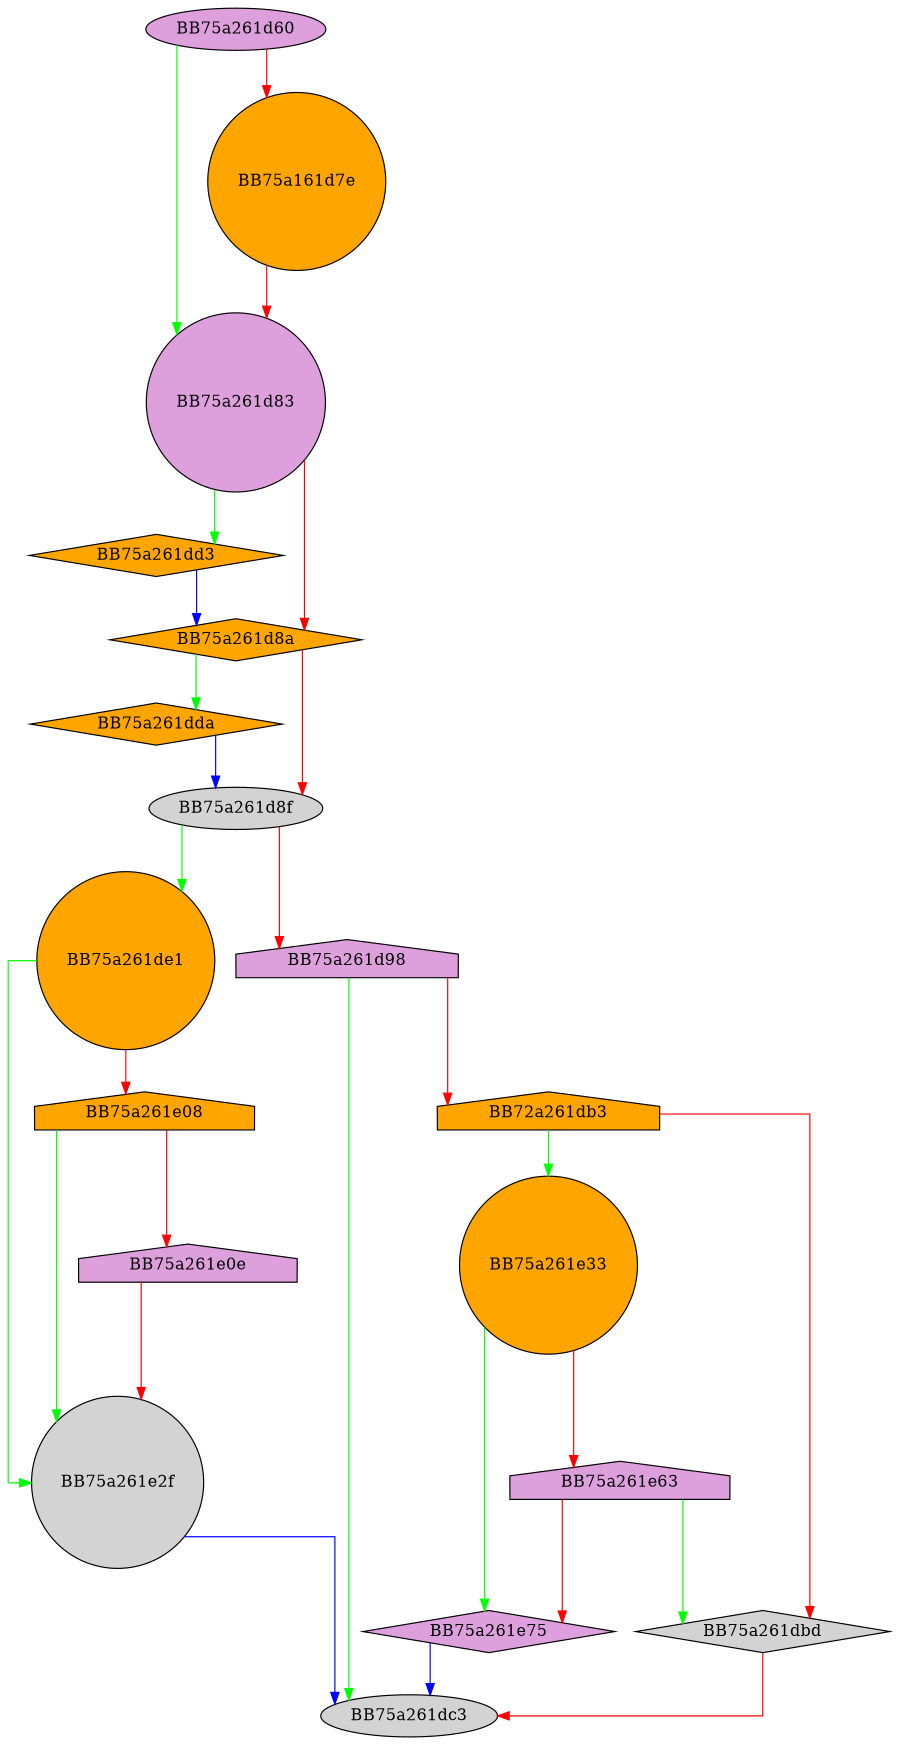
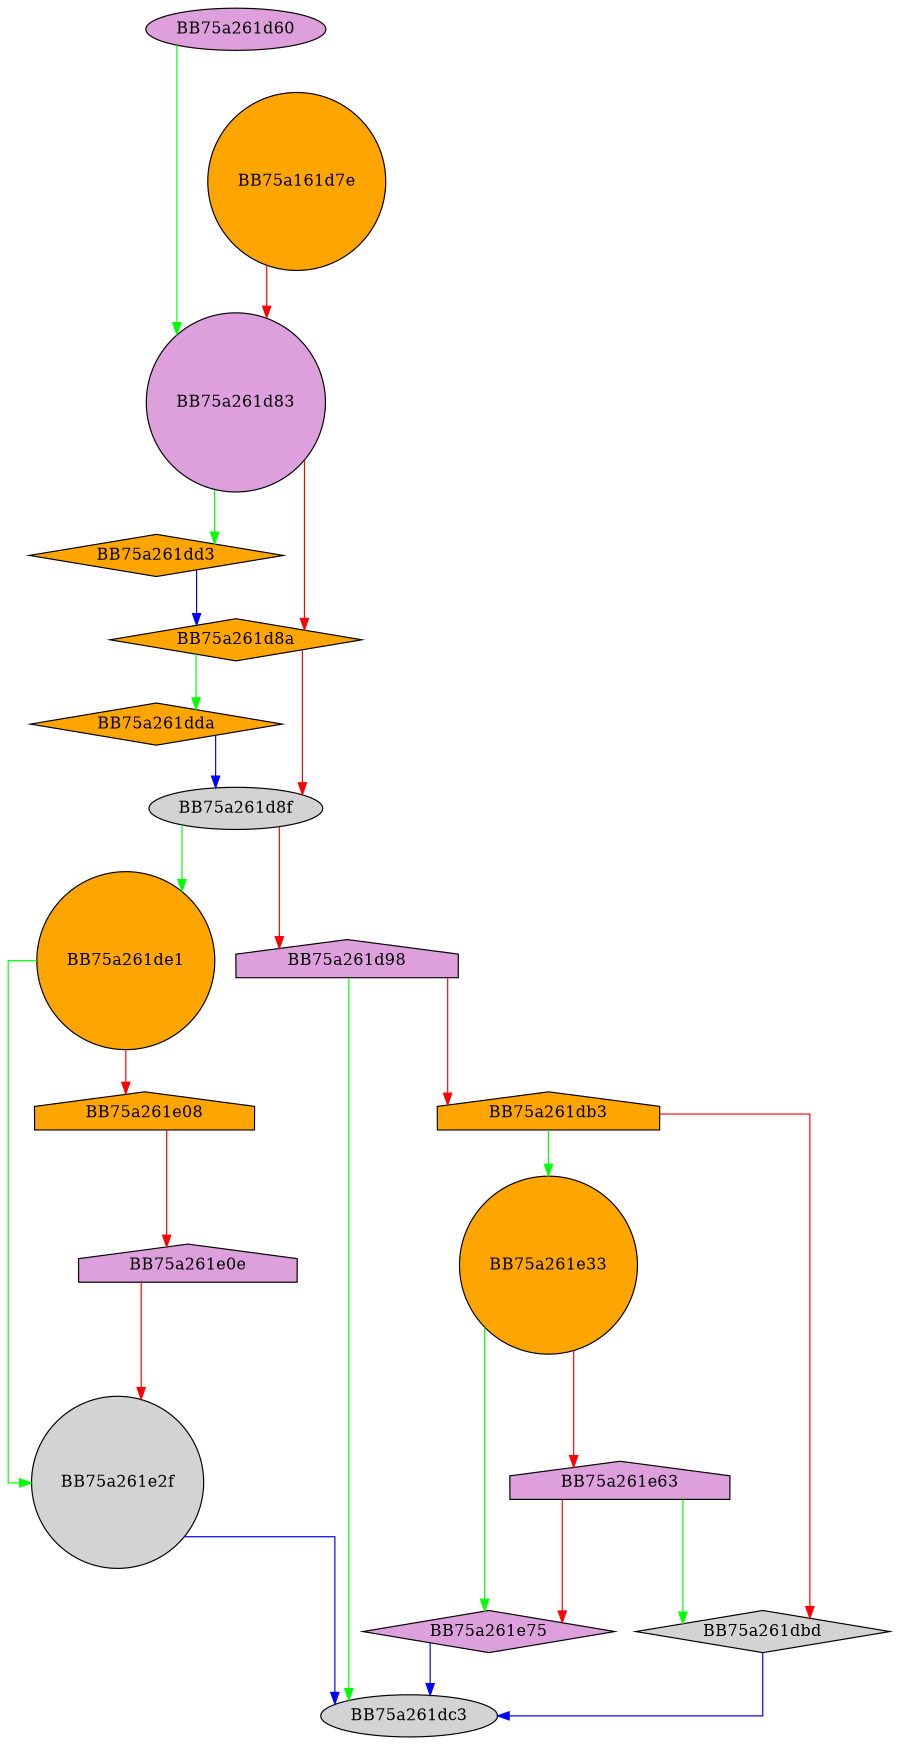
(267, 67) -> none
(548, 1113) -> (548, 1113)
(57, 1270) -> none
(667, 1716) -> (667, 1716)
